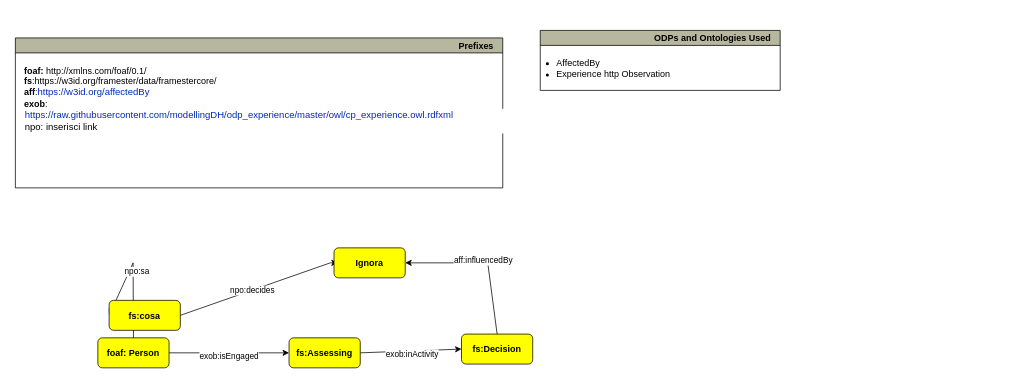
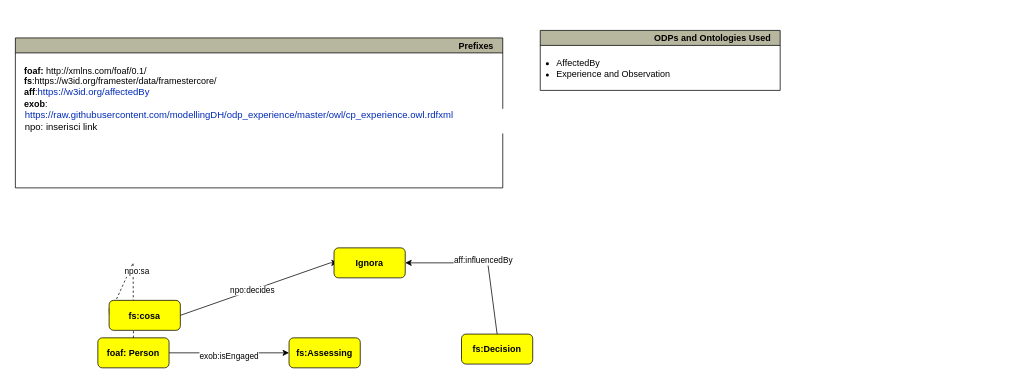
(590, 69) -> (588, 69)
(121, 289) -> (121, 289)
(409, 351) -> none
